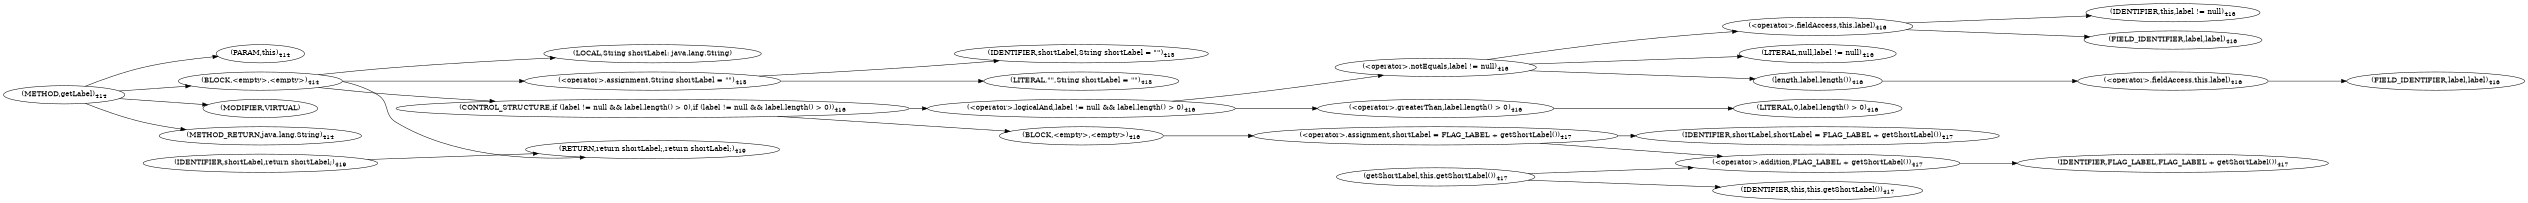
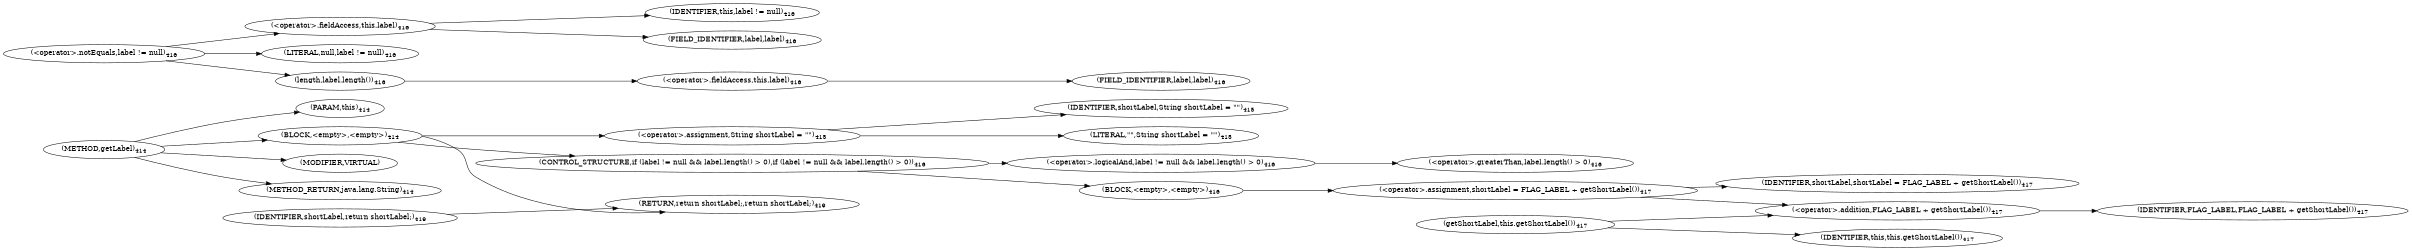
(653, 54) -> none
(1275, 90) -> none
(1818, 108) -> none
